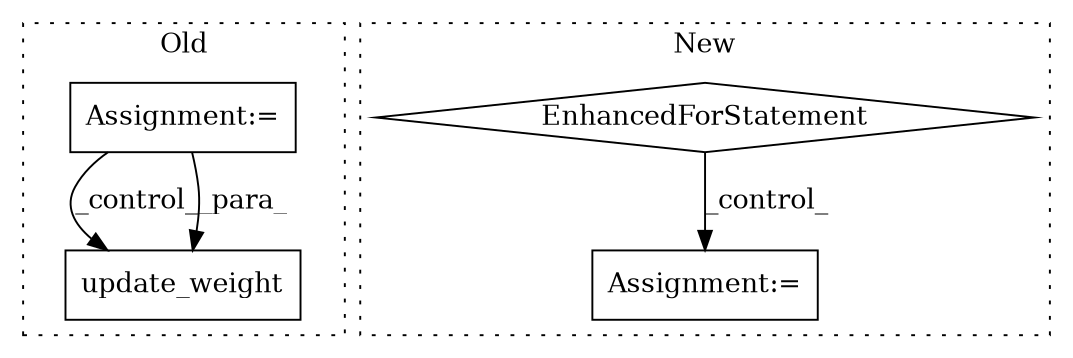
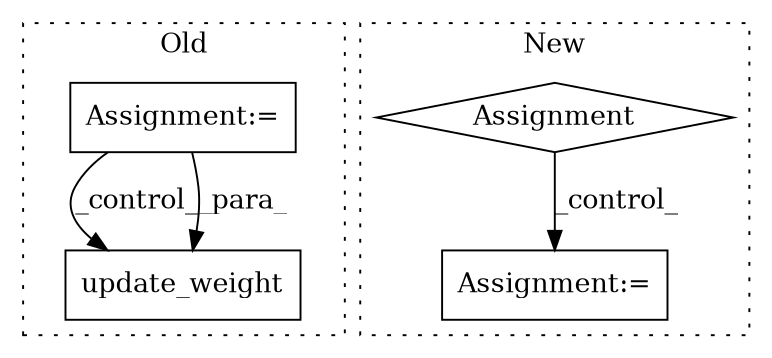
(705, 118) -> (555, 118)
